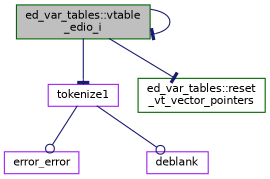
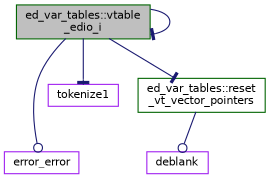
(65, 125) -> (36, 86)
(127, 127) -> (190, 128)
